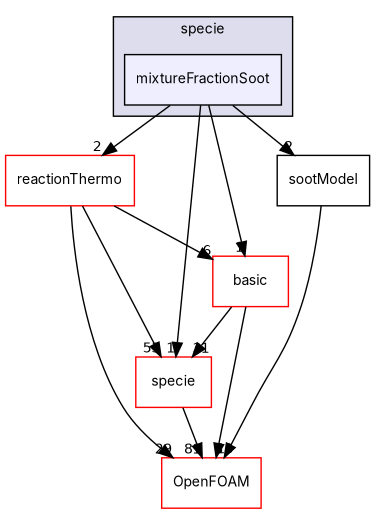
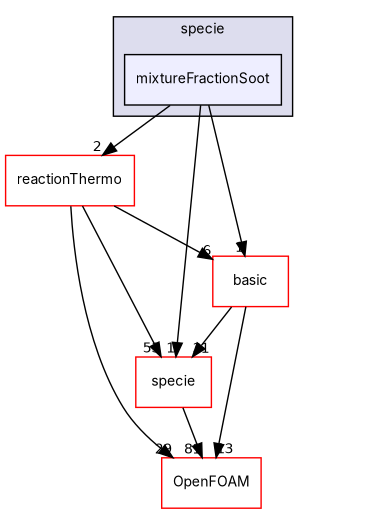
(323, 181) -> none
